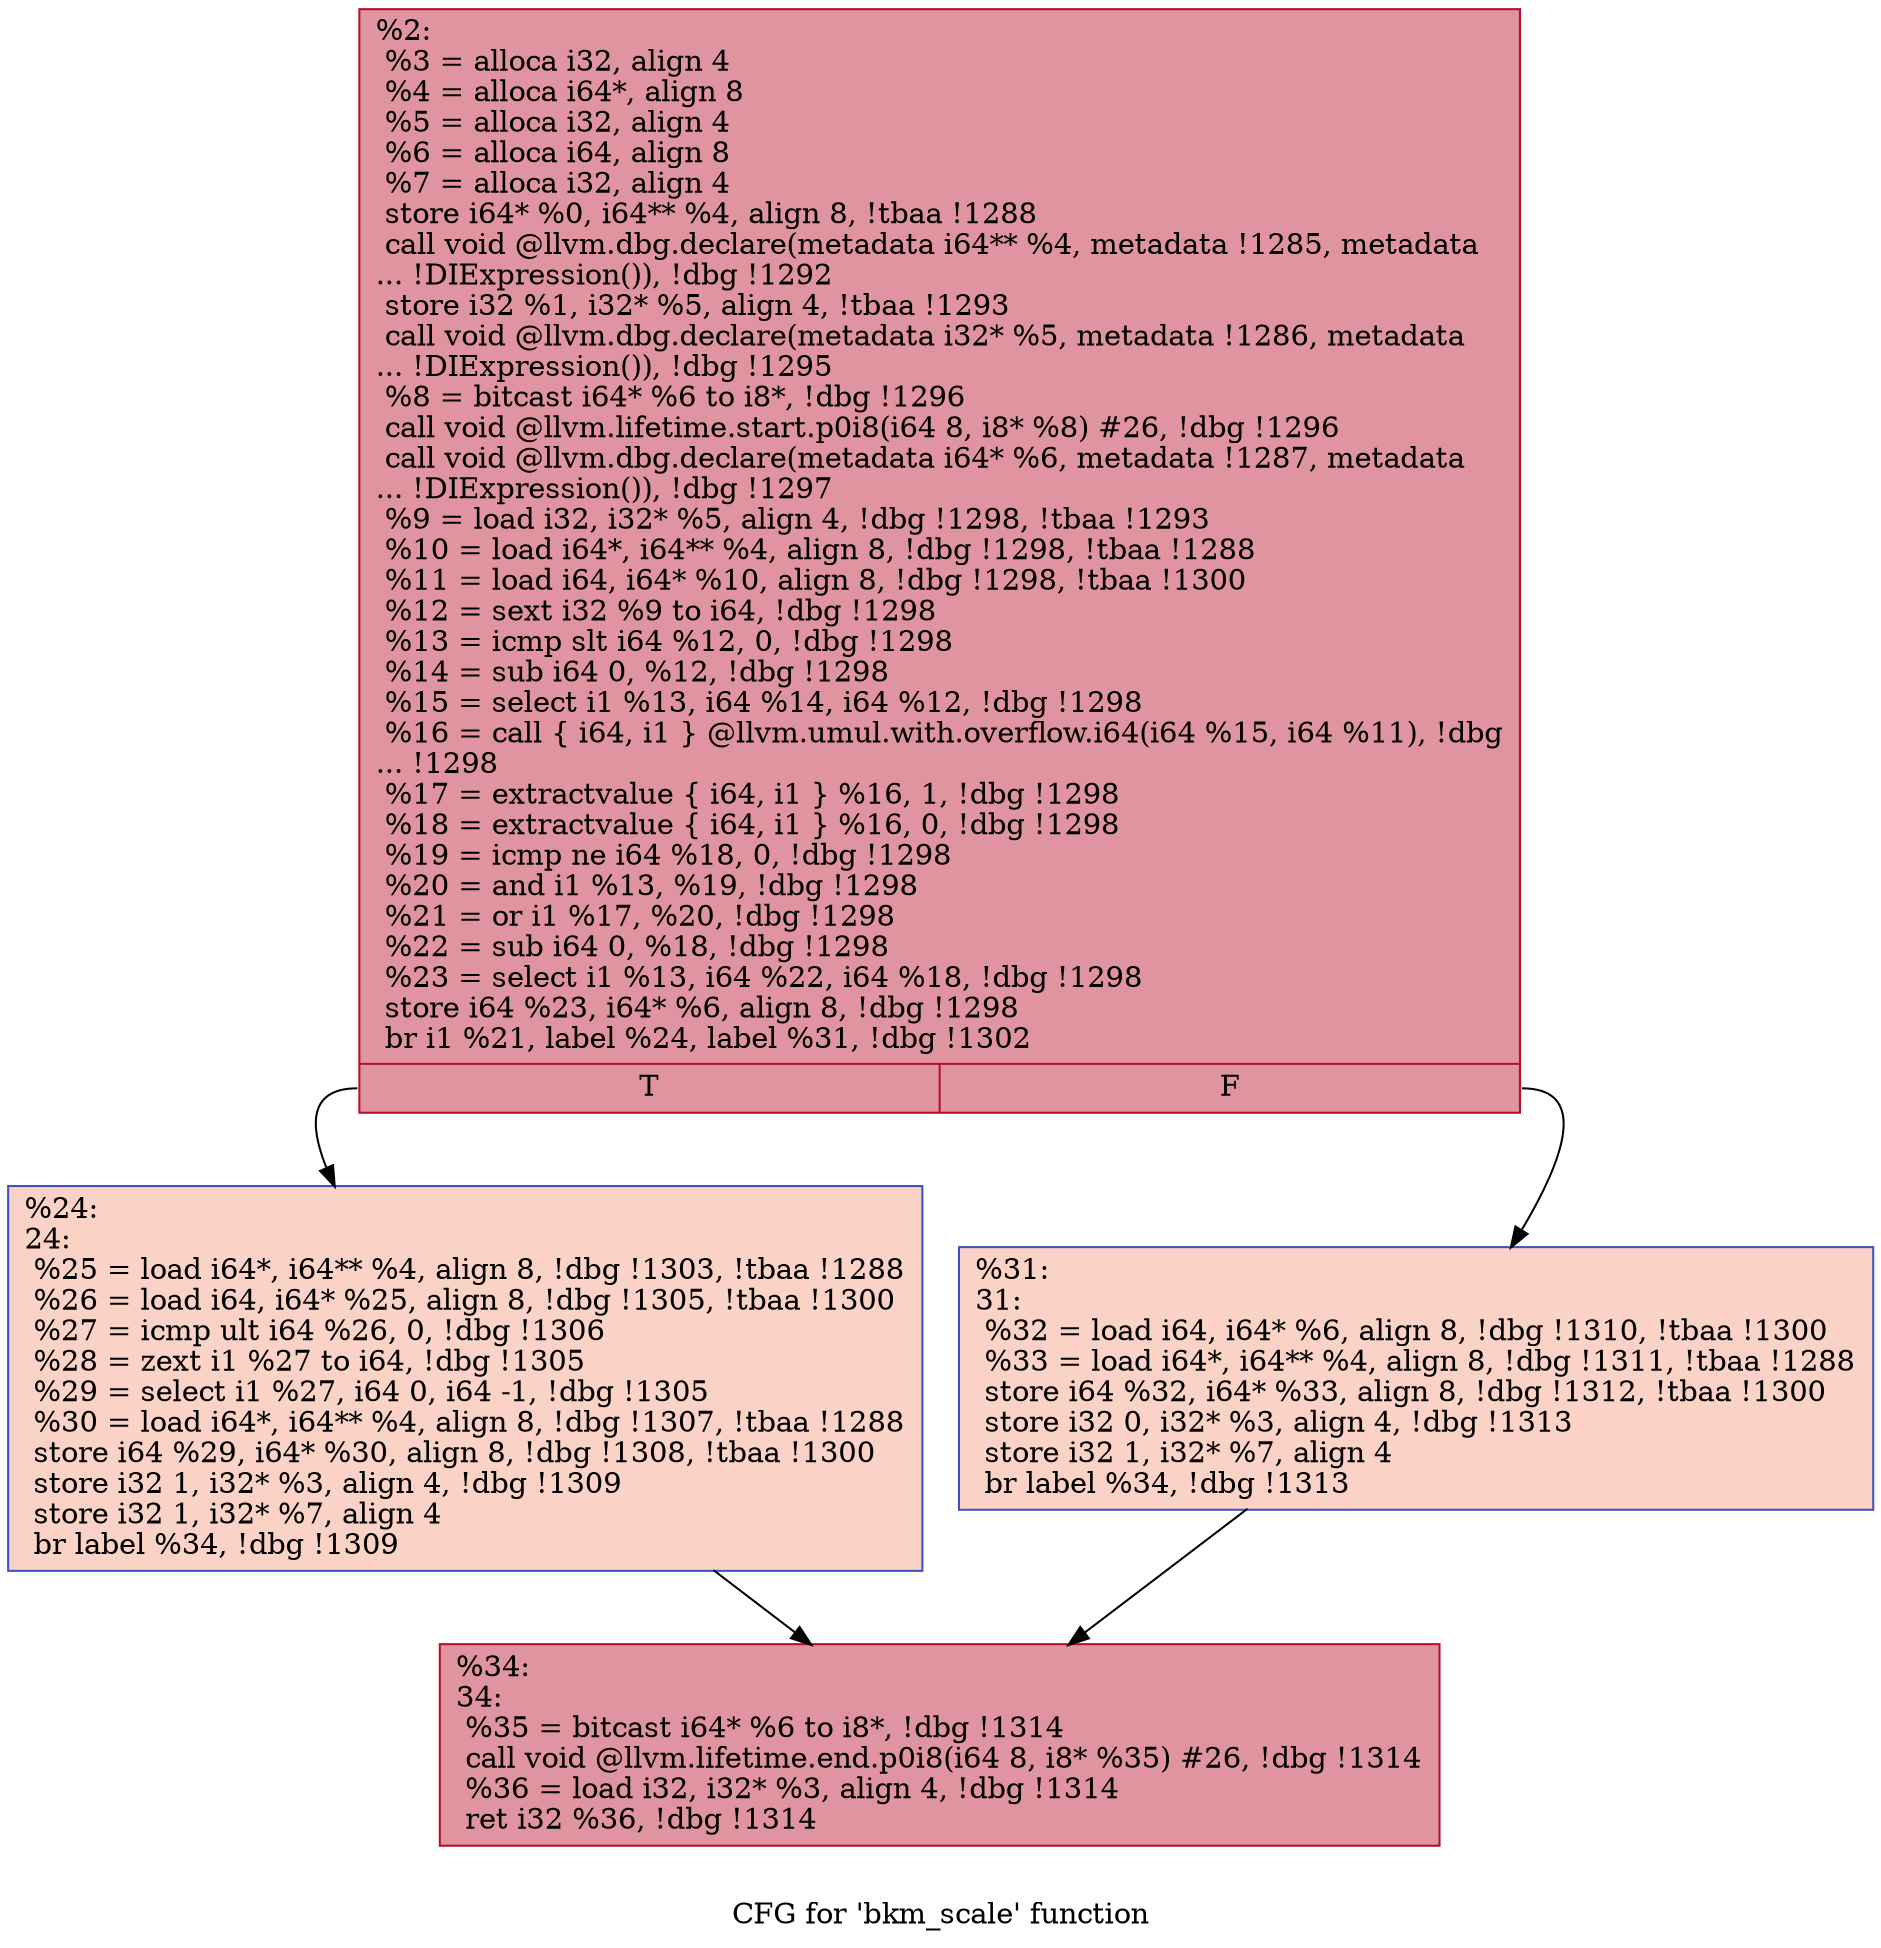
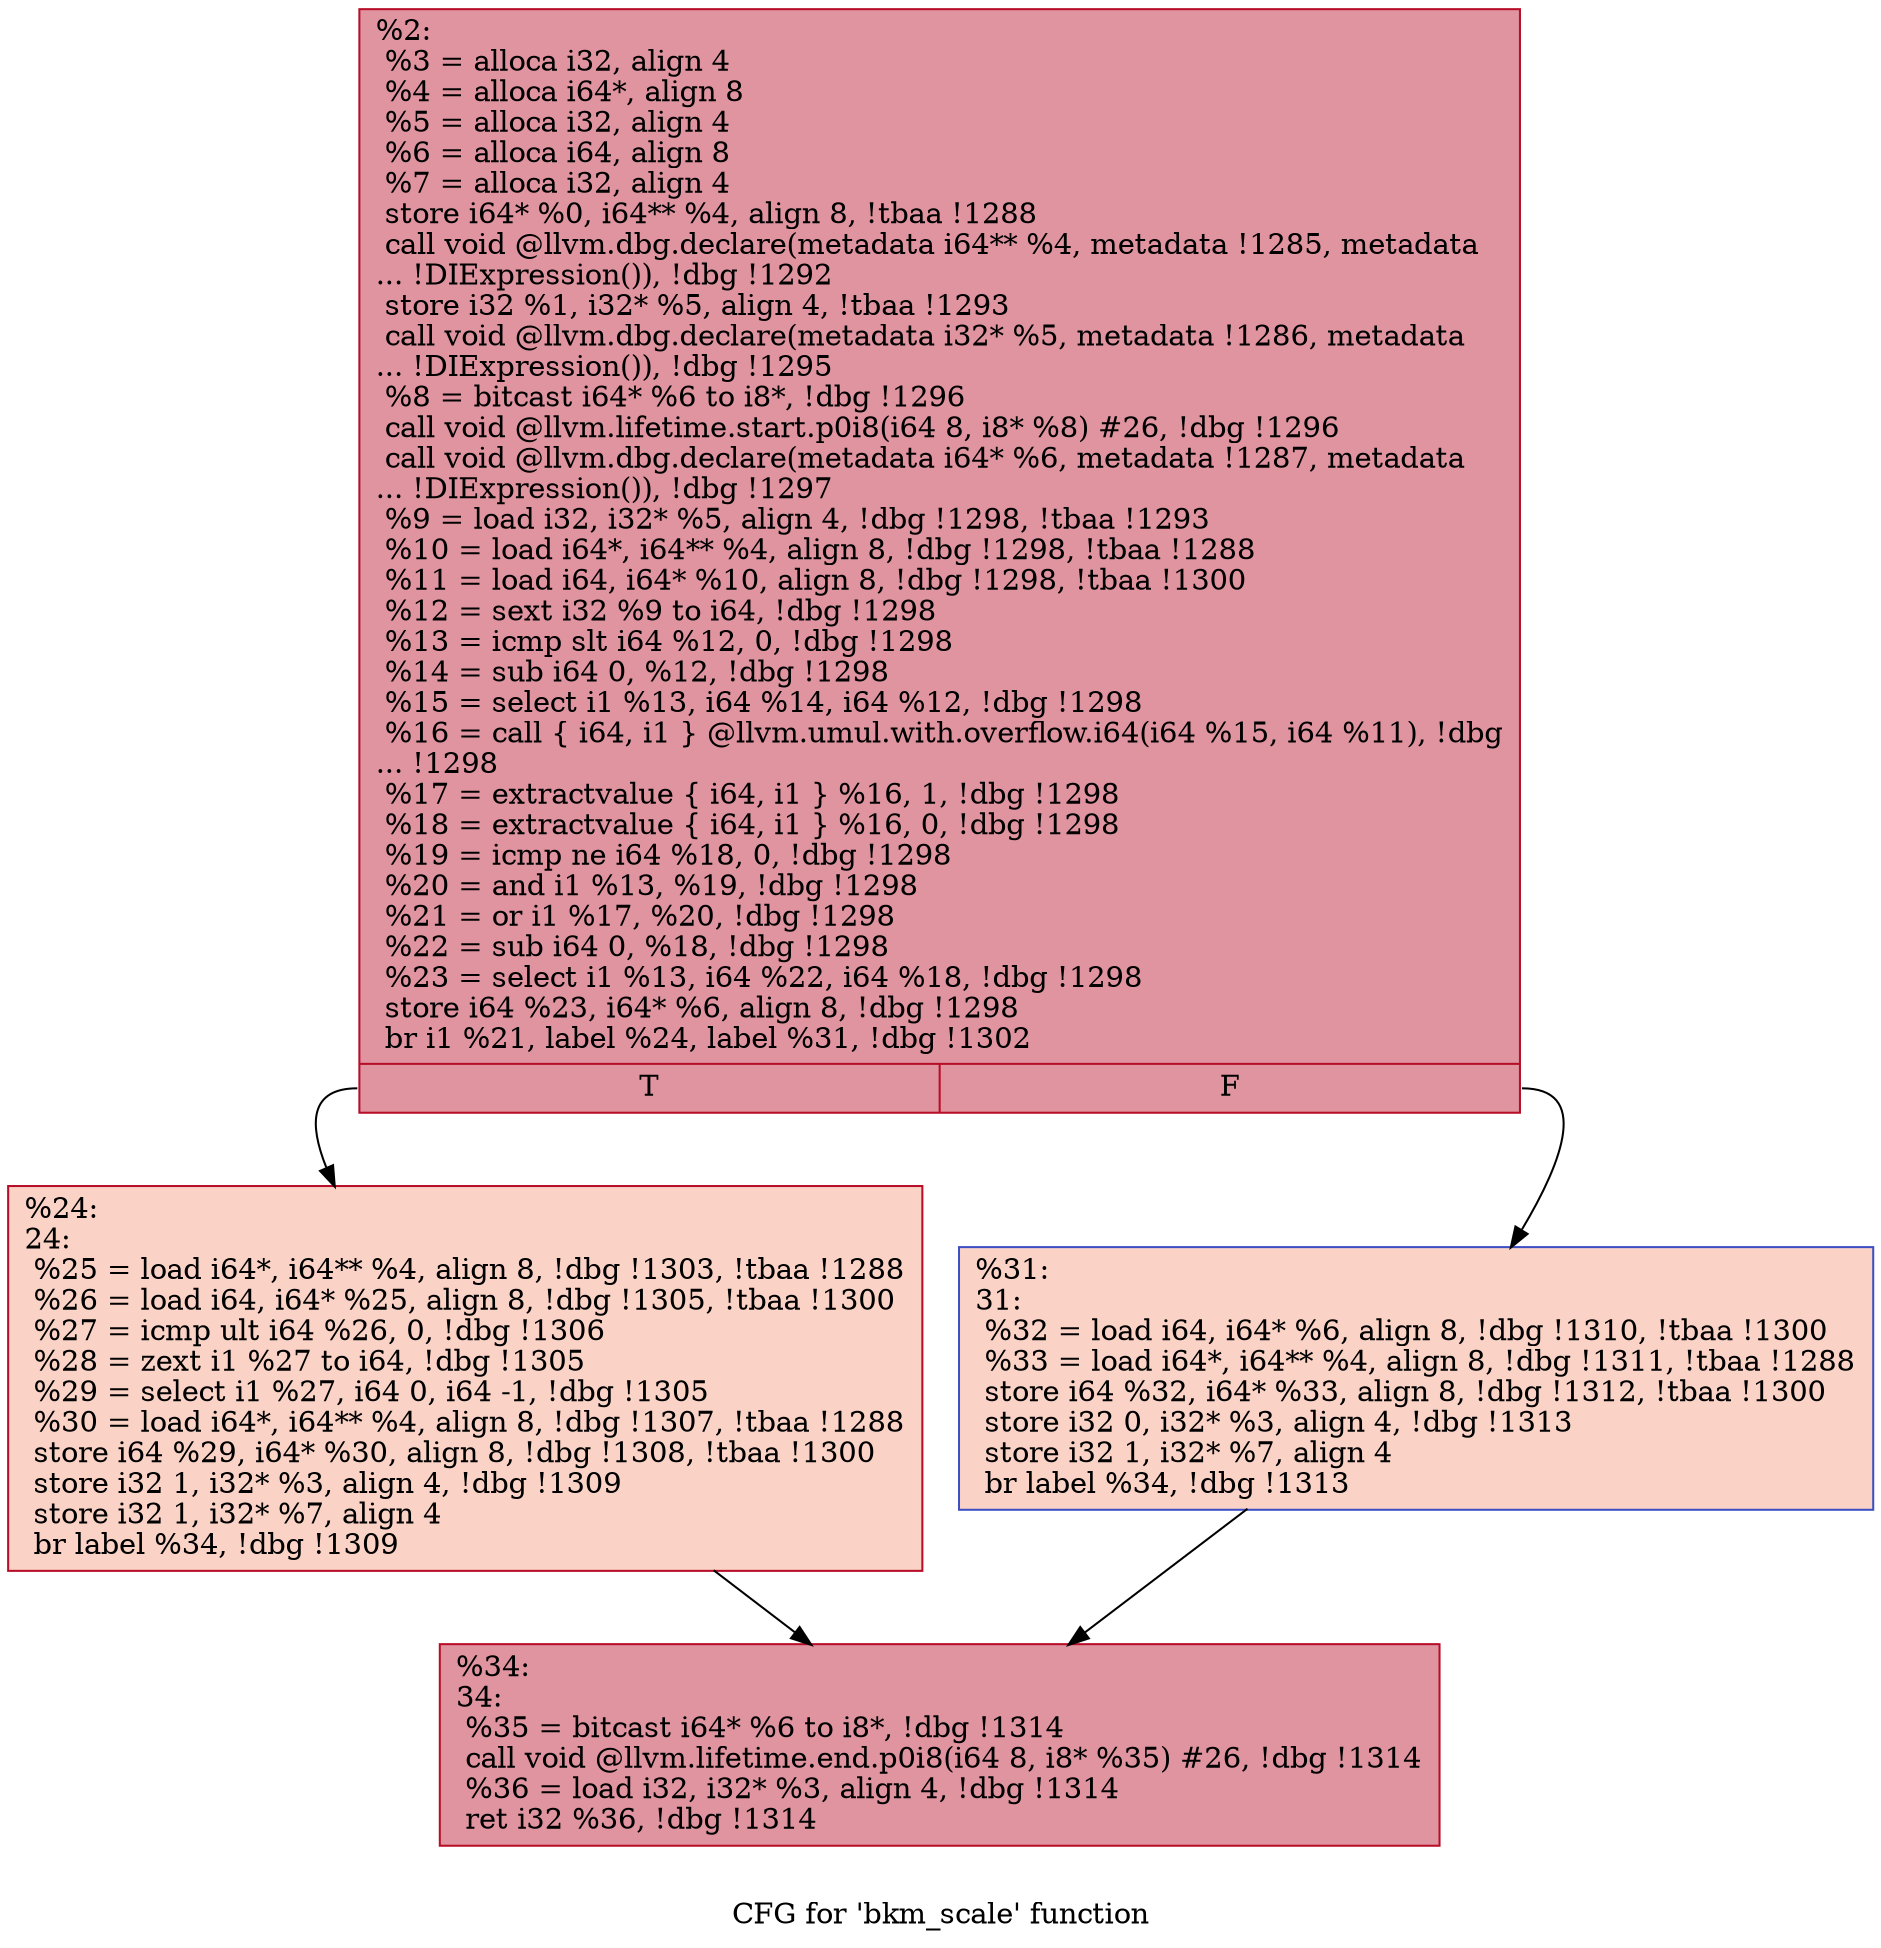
(465, 1378) -> (465, 1378)
